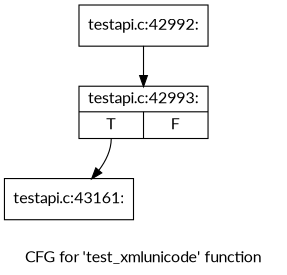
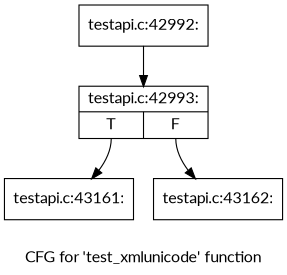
none -> (218, 199)
